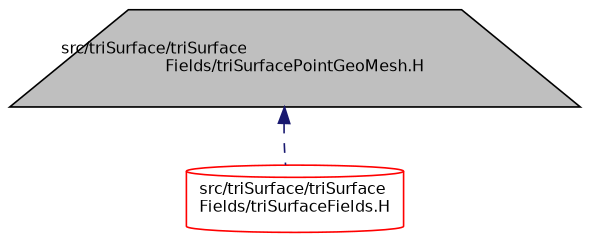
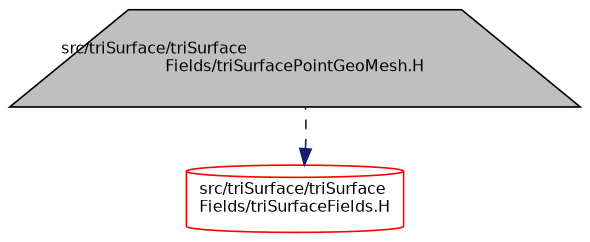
(284, 144) -> (306, 128)
